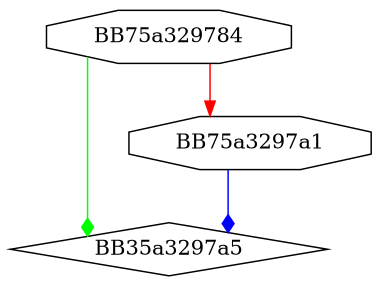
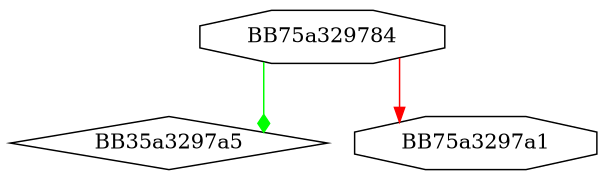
(228, 192) -> none
